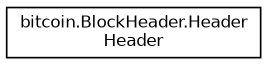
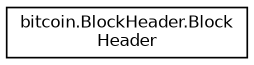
(134, 33) -> (127, 33)
